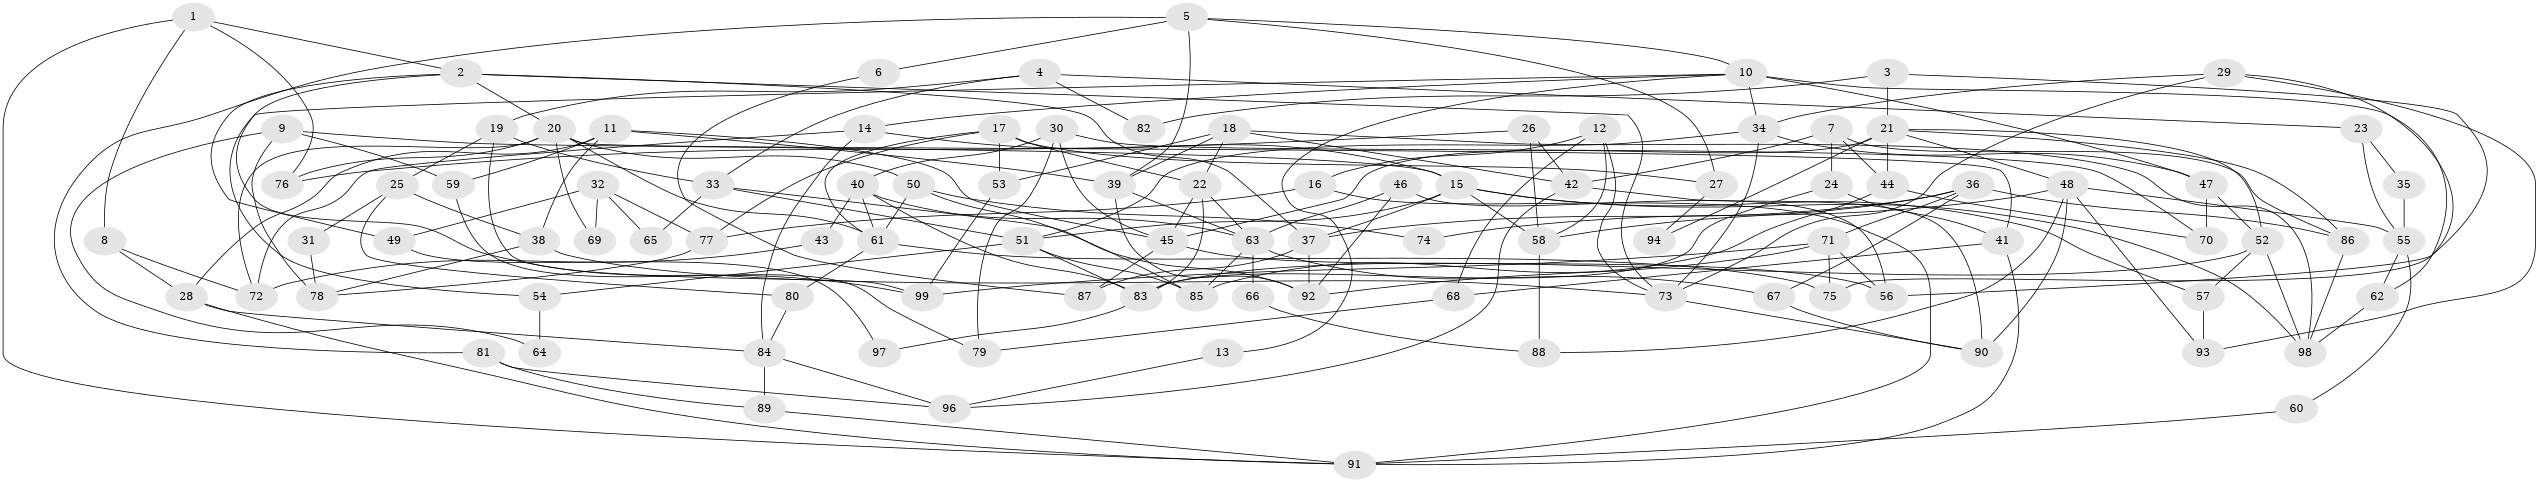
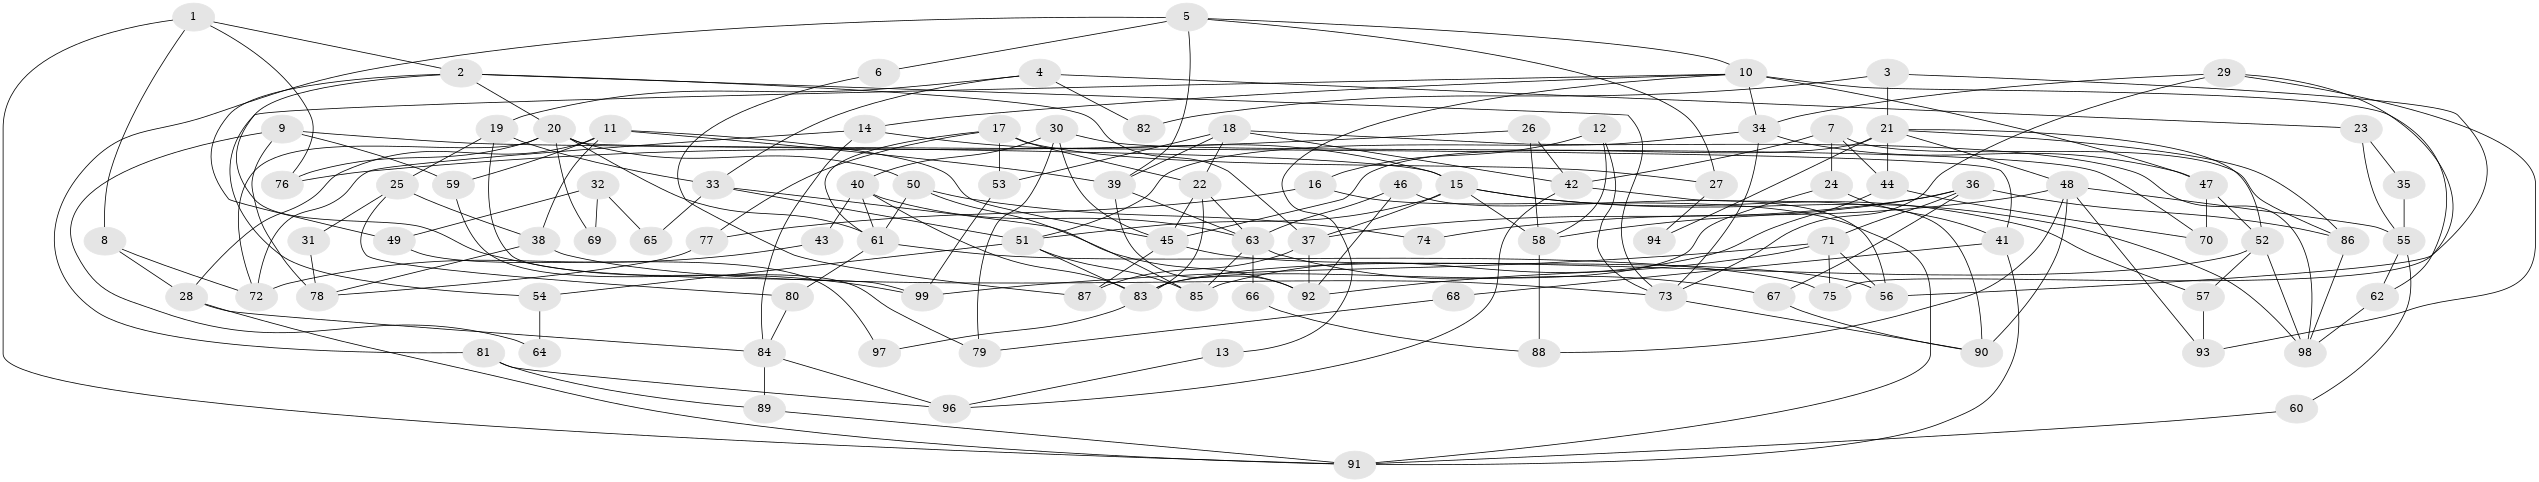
(1519, 190) -> none
(653, 213) -> none
